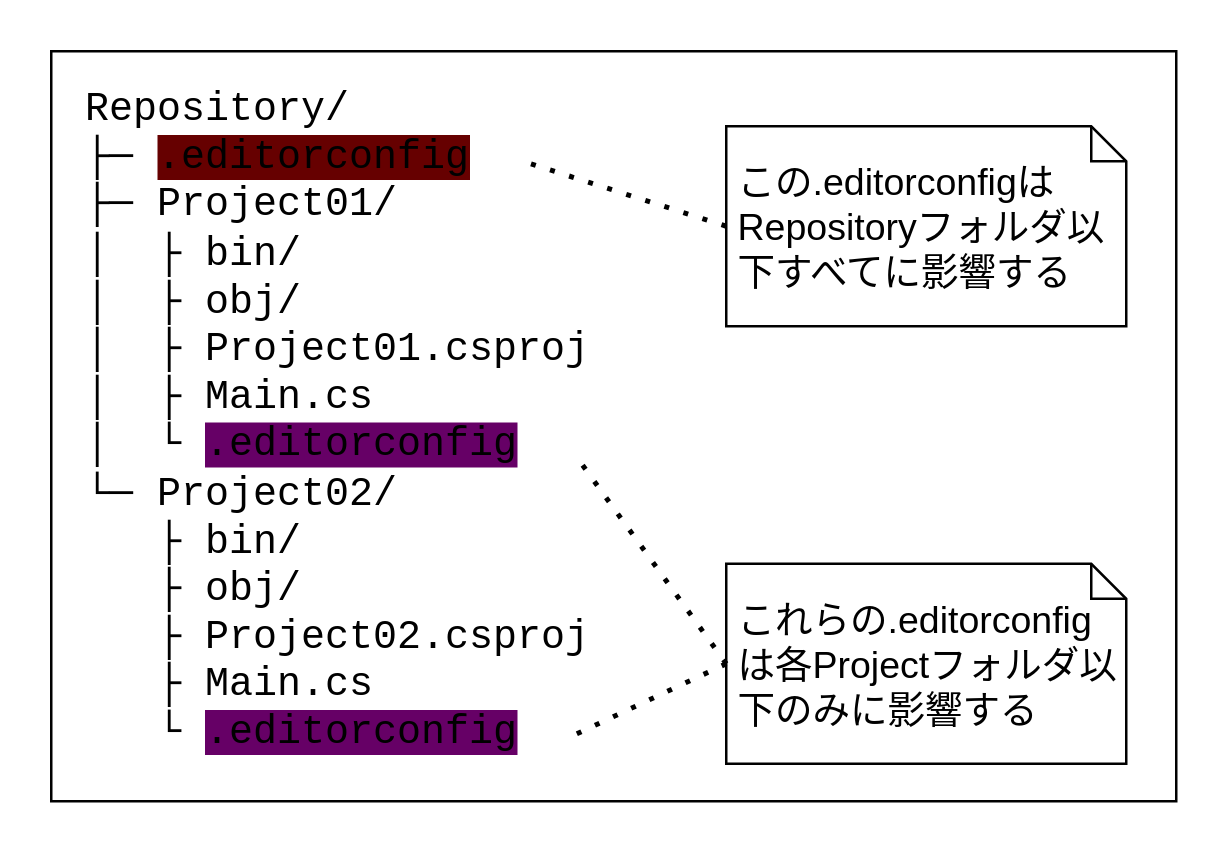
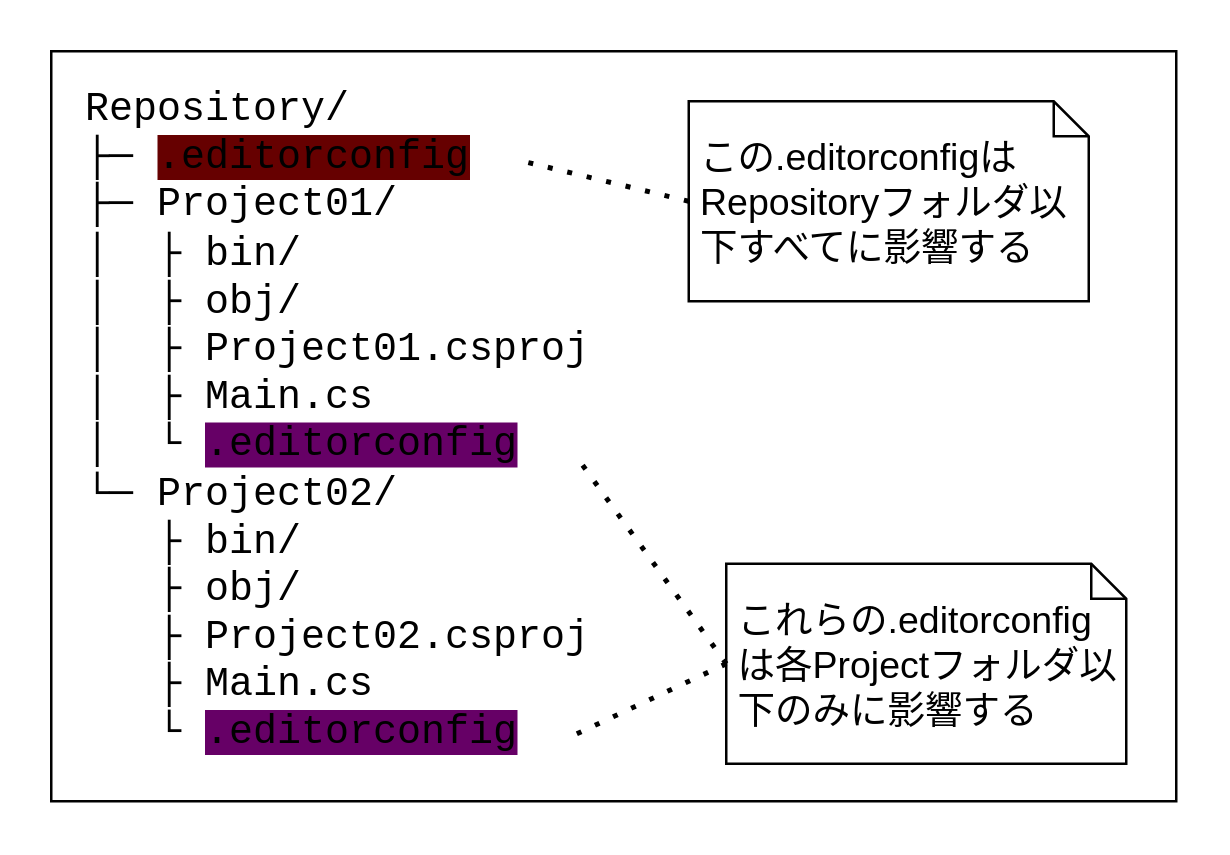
(926, 226) -> (889, 201)
